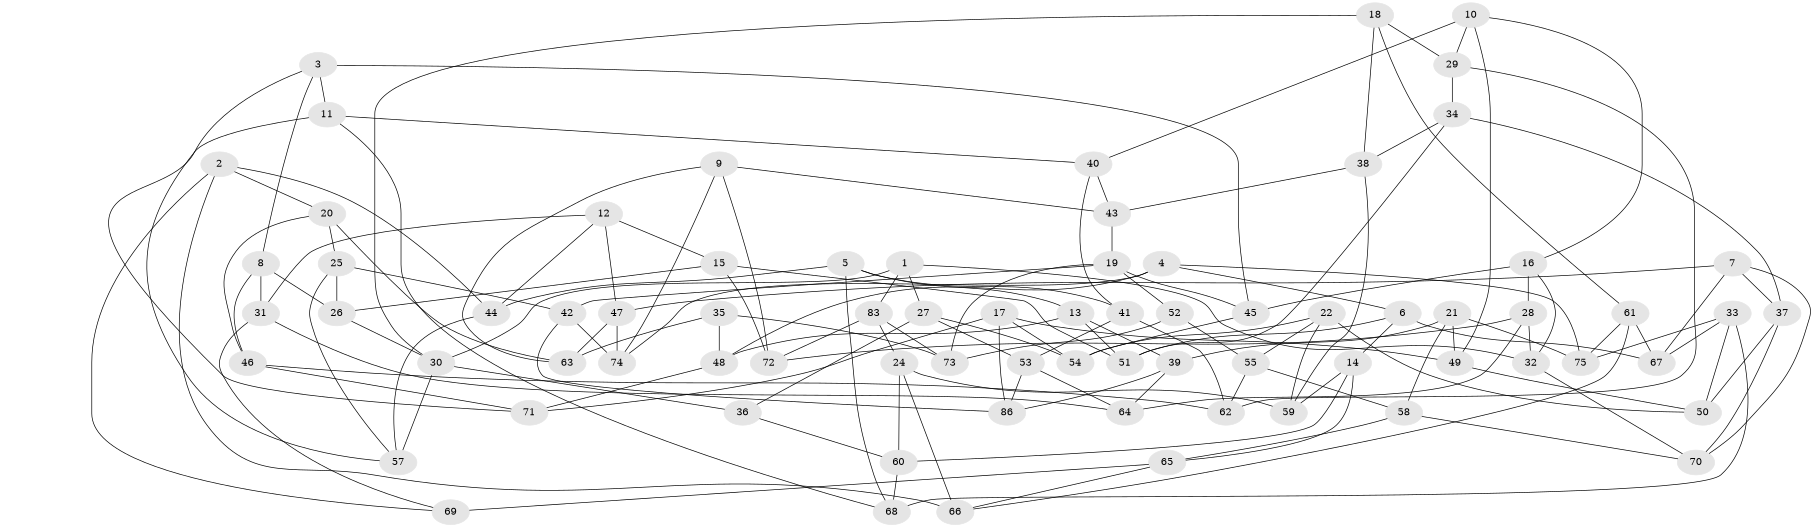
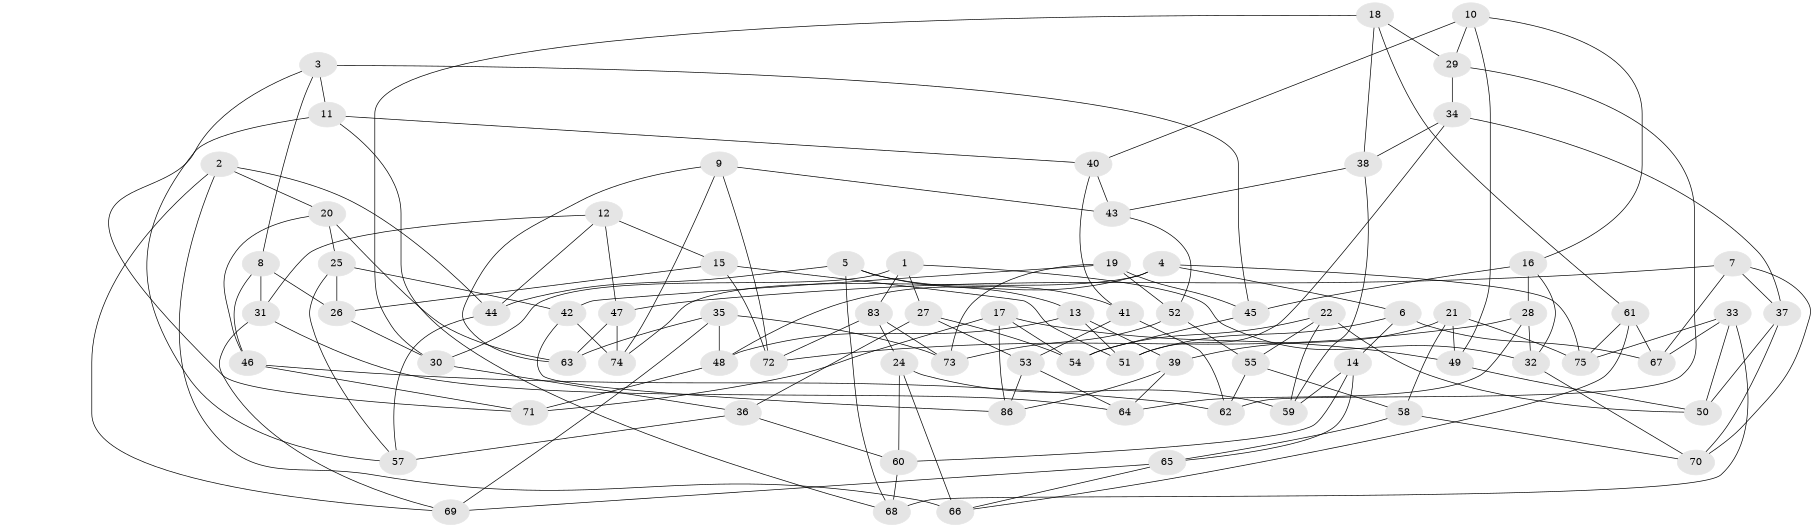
(1112, 239) -> (1182, 245)
(417, 413) -> (570, 438)
none -> (587, 416)
